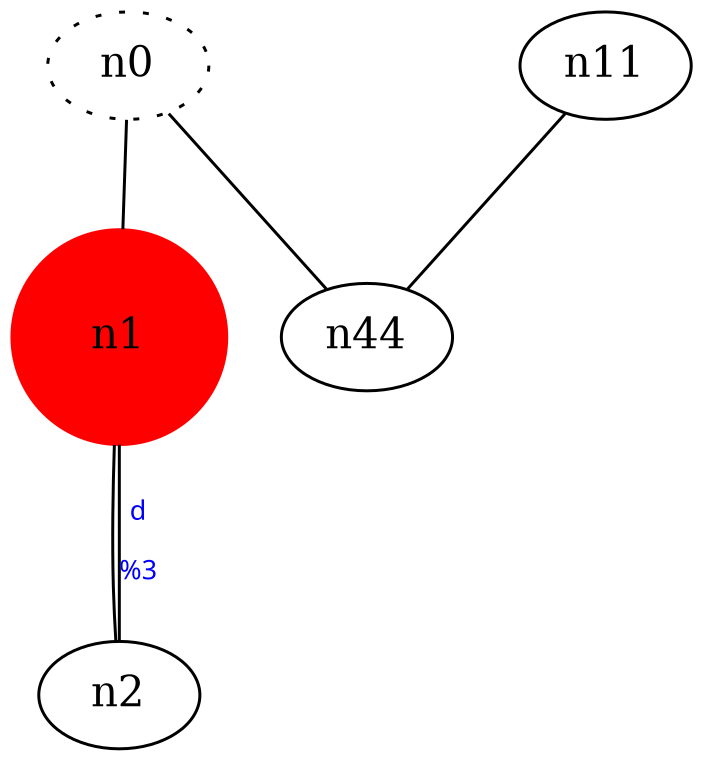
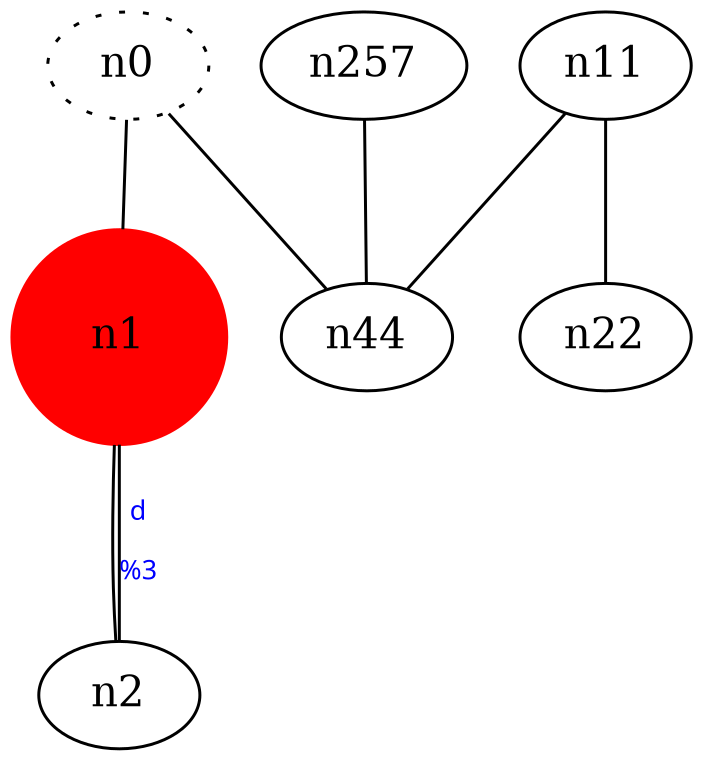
none -> (364, 66)
none -> (606, 337)
